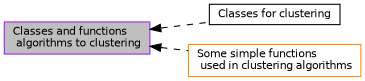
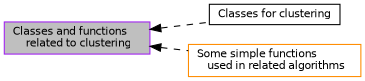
(77, 38) -> (77, 38)
(275, 61) -> (275, 61)
